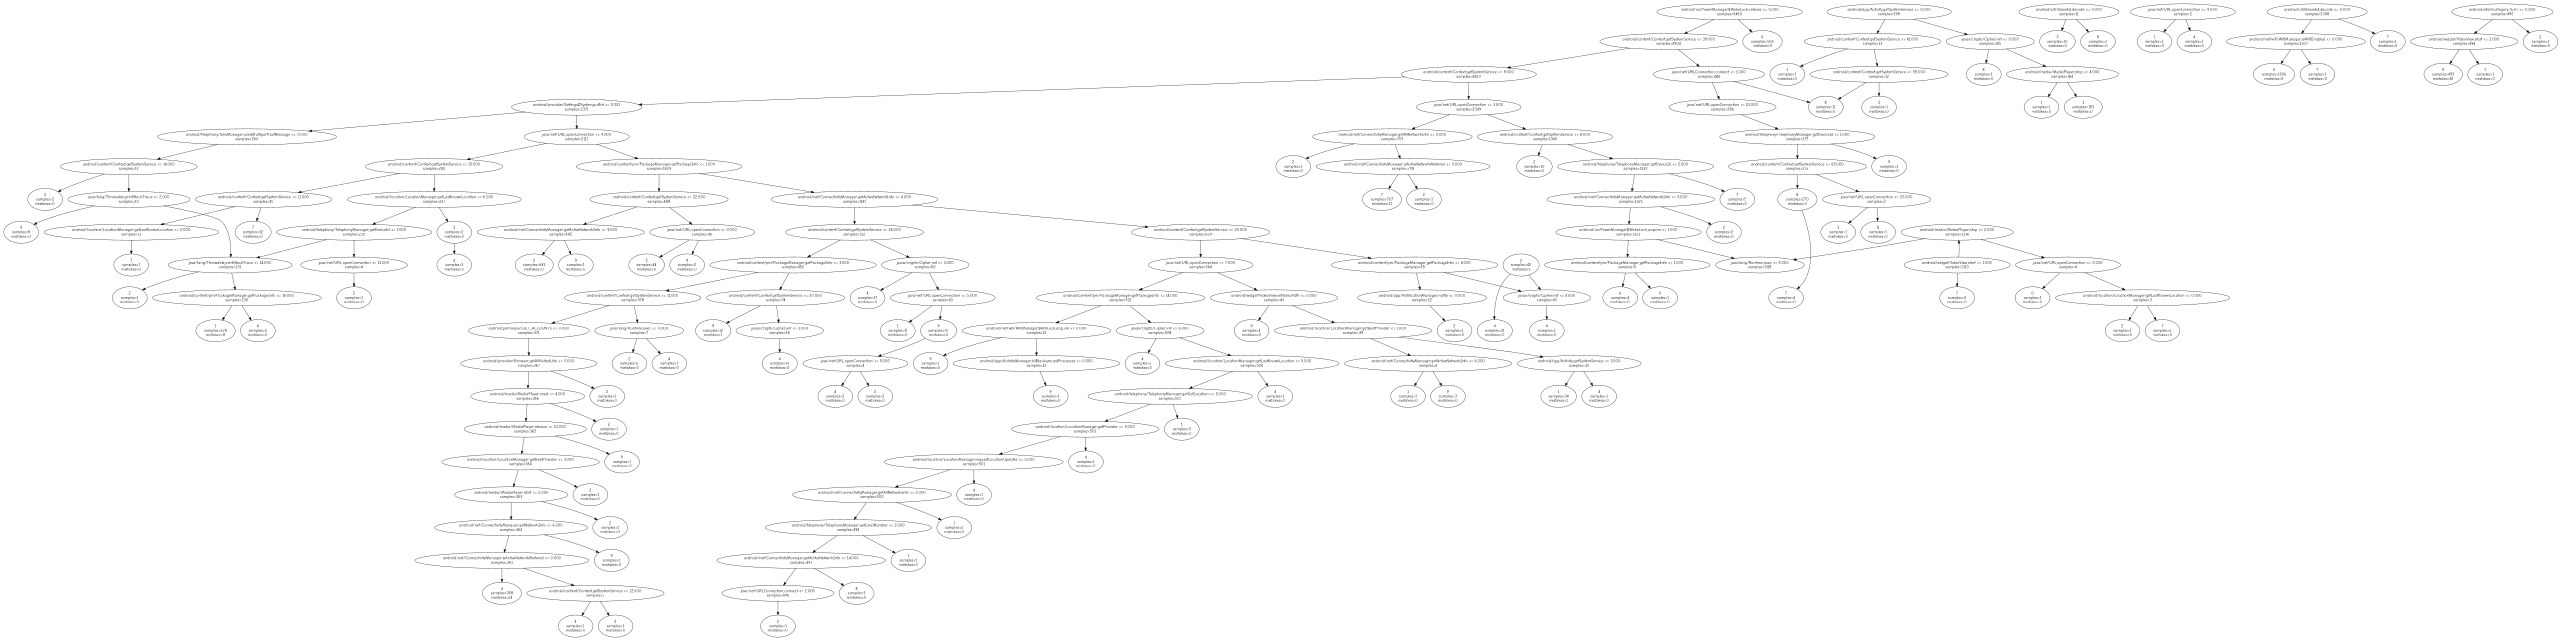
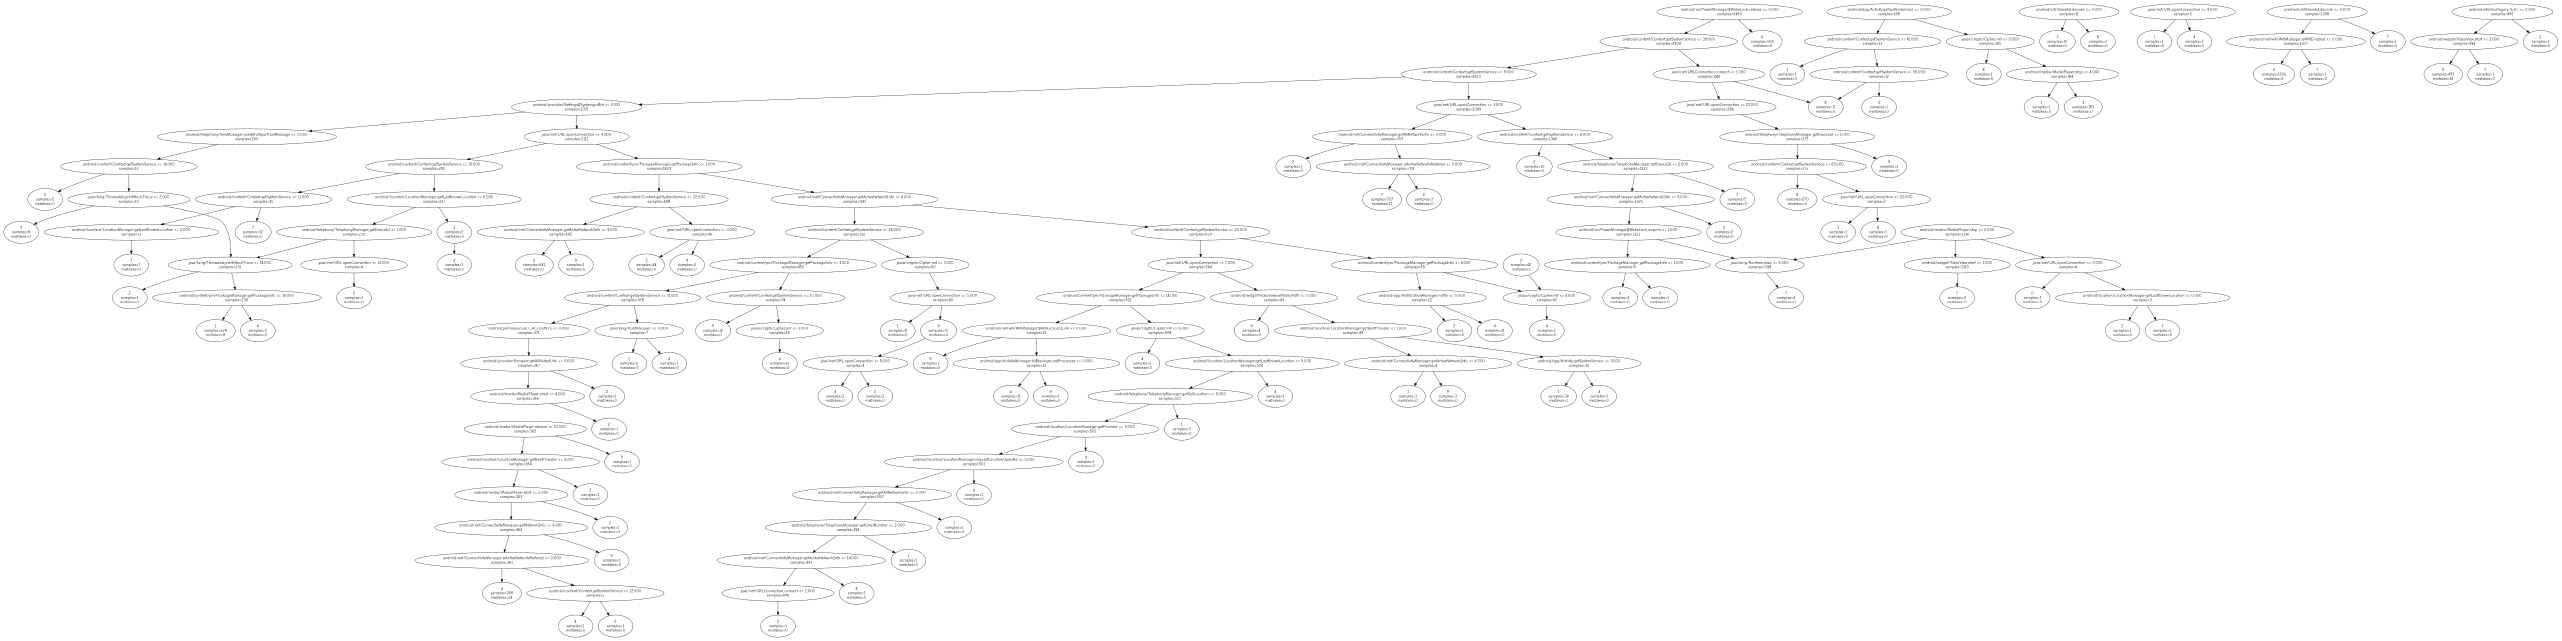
(1811, 250) -> (1771, 279)
(1959, 250) -> (1955, 247)
(1498, 293) -> (1460, 313)
(868, 298) -> none
none -> (1011, 396)
(527, 411) -> none
